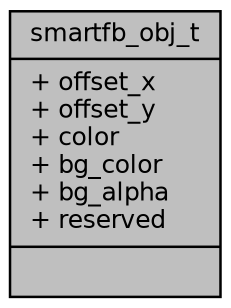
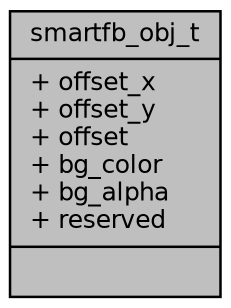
(75, 138) -> (80, 138)
